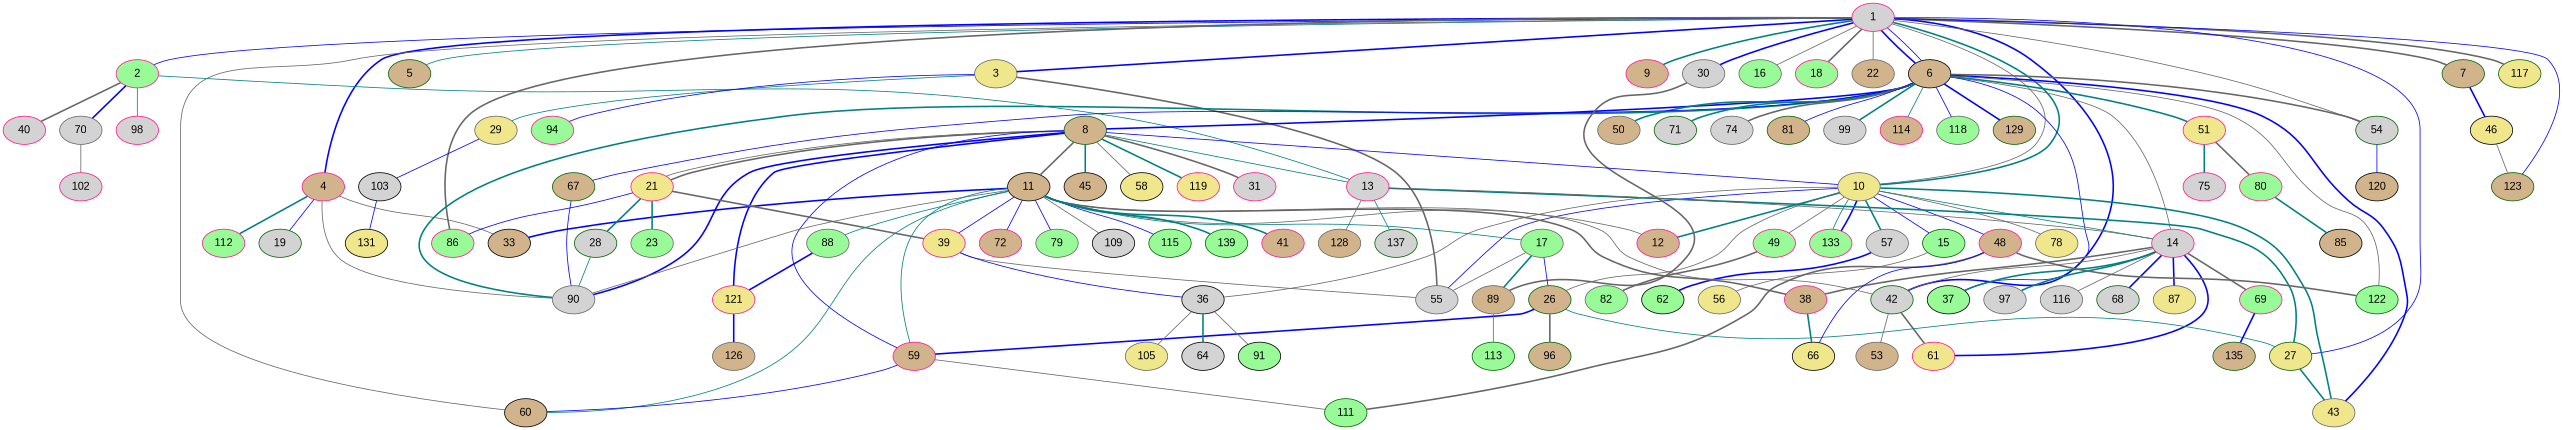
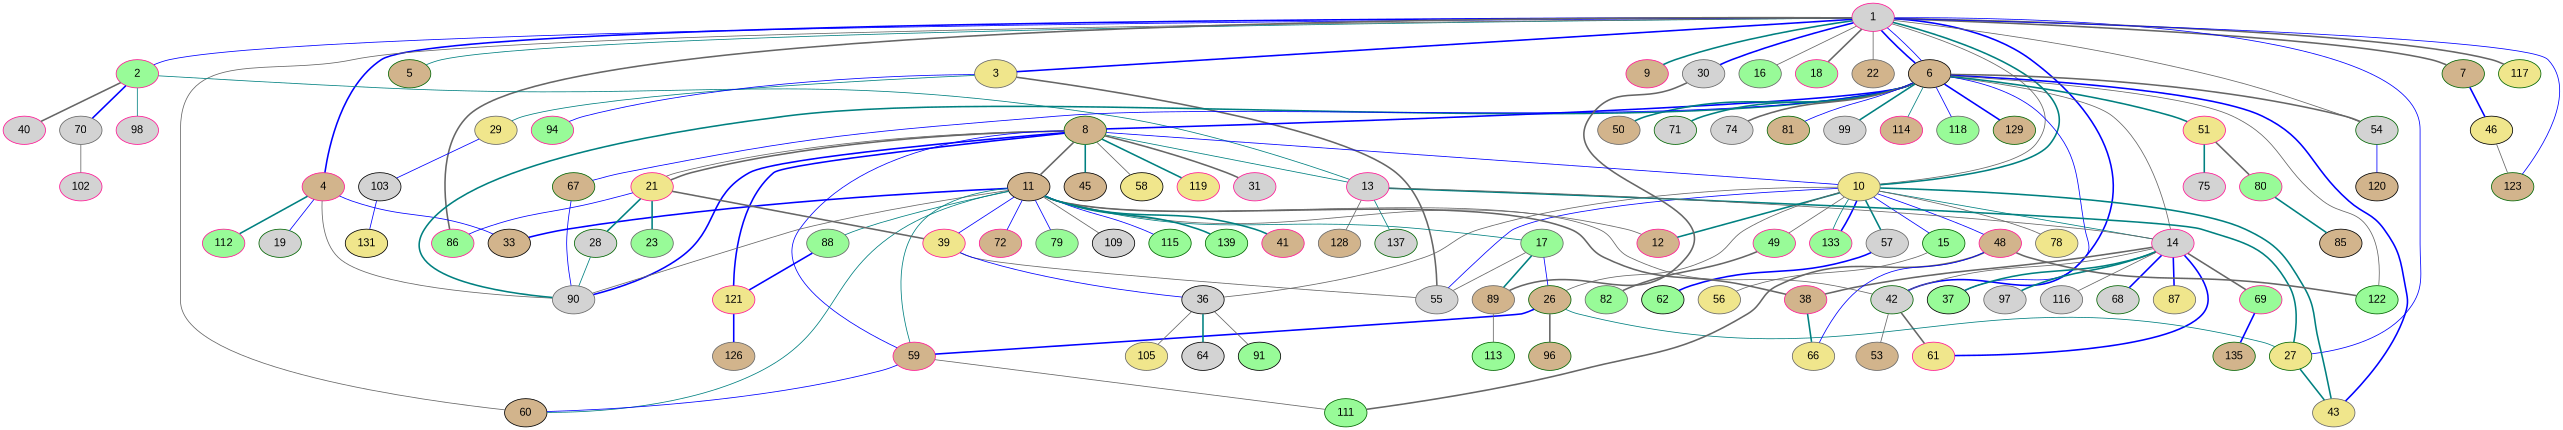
(416, 215) -> (416, 215)
(1813, 356) -> (1813, 356)
